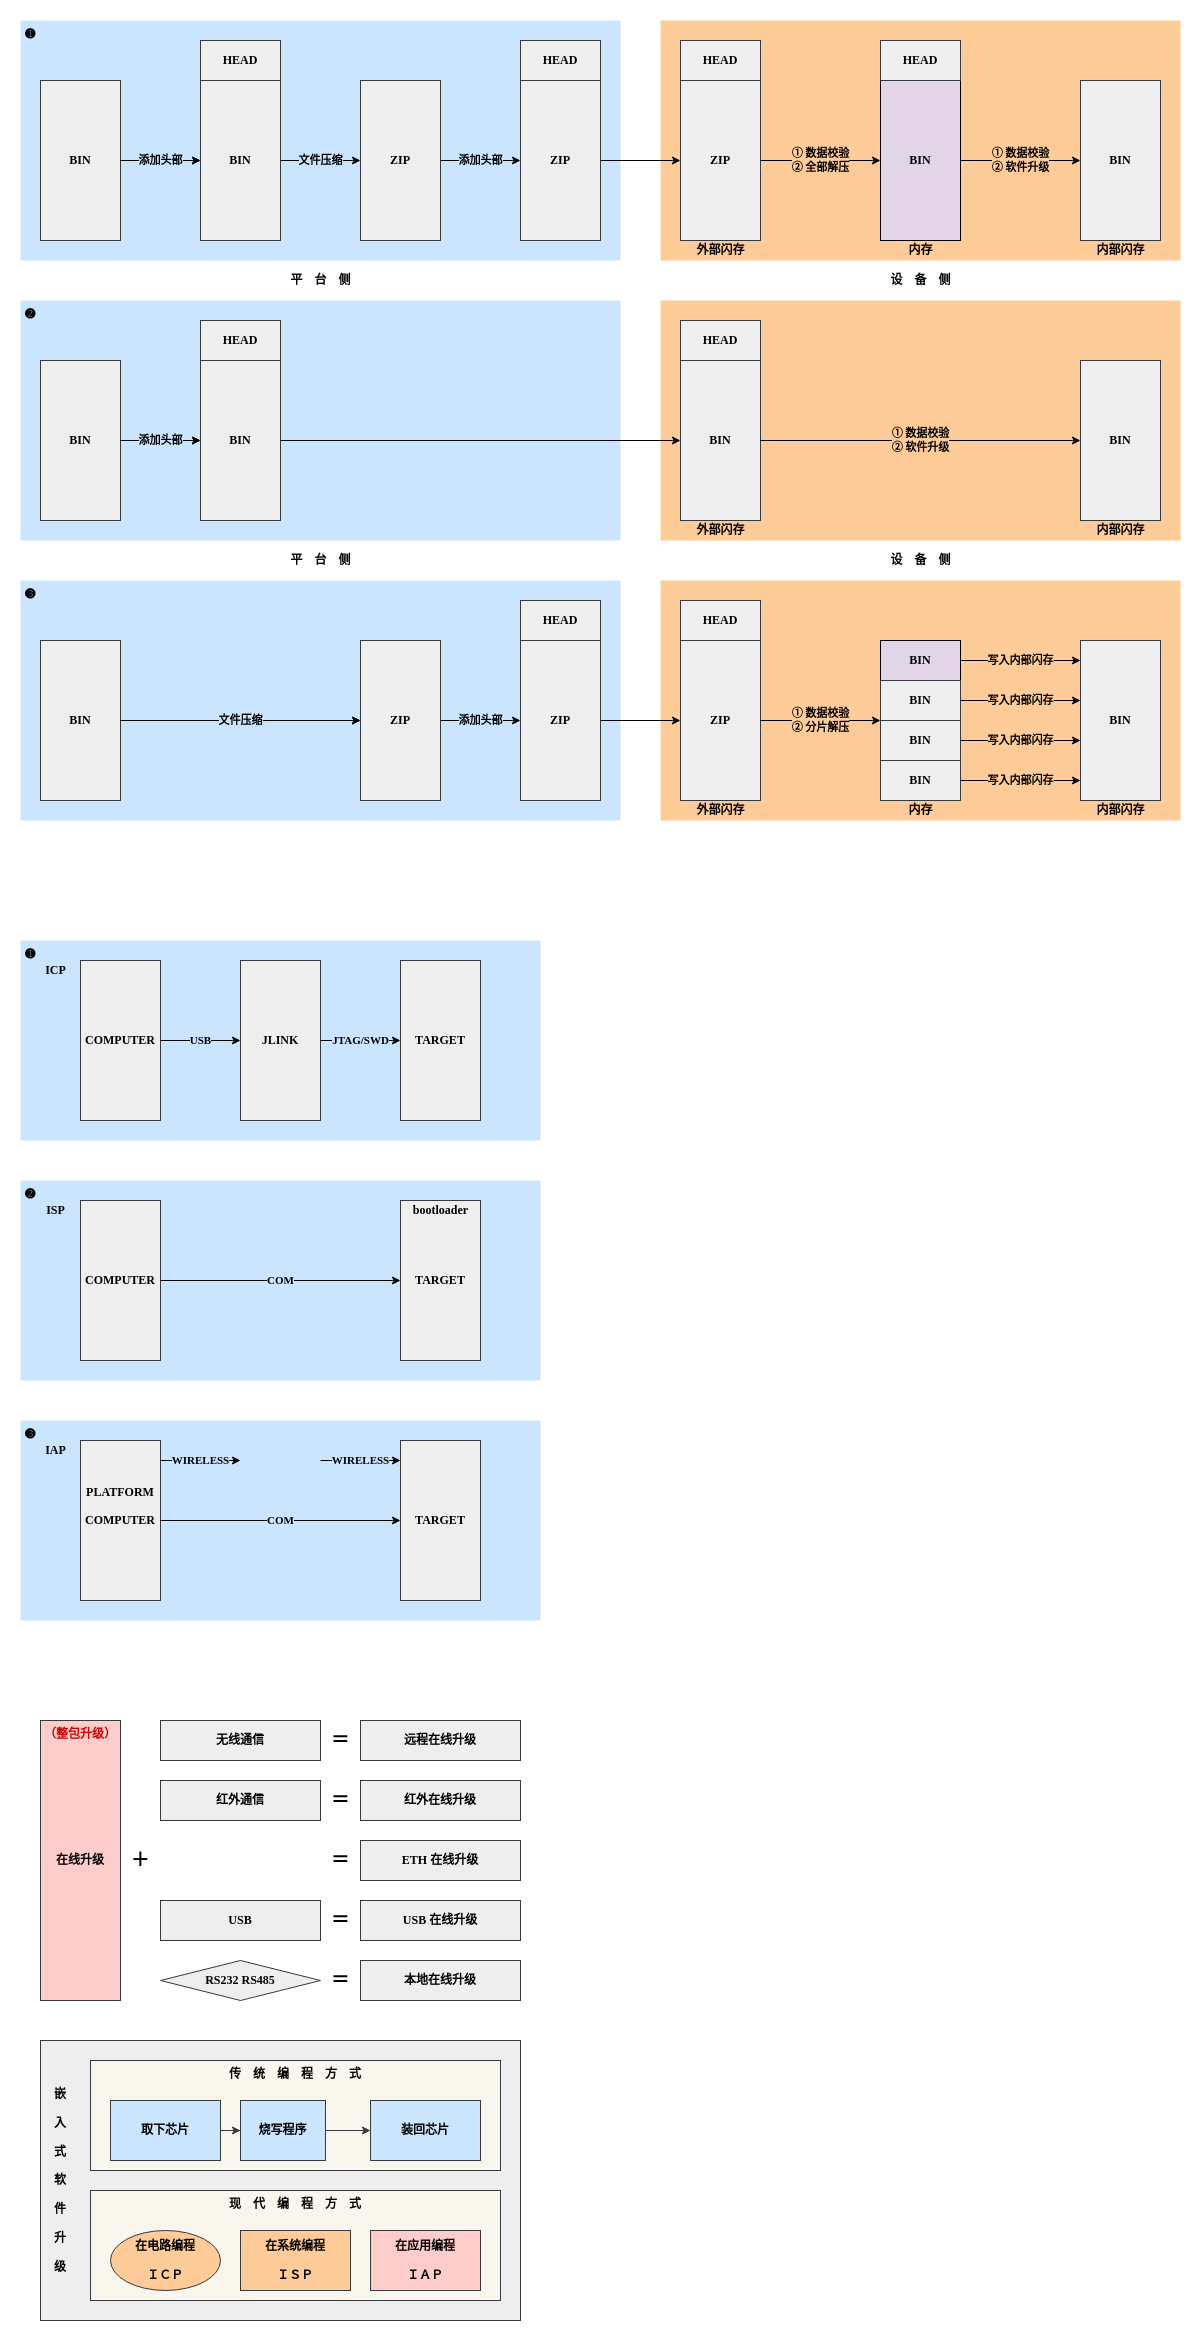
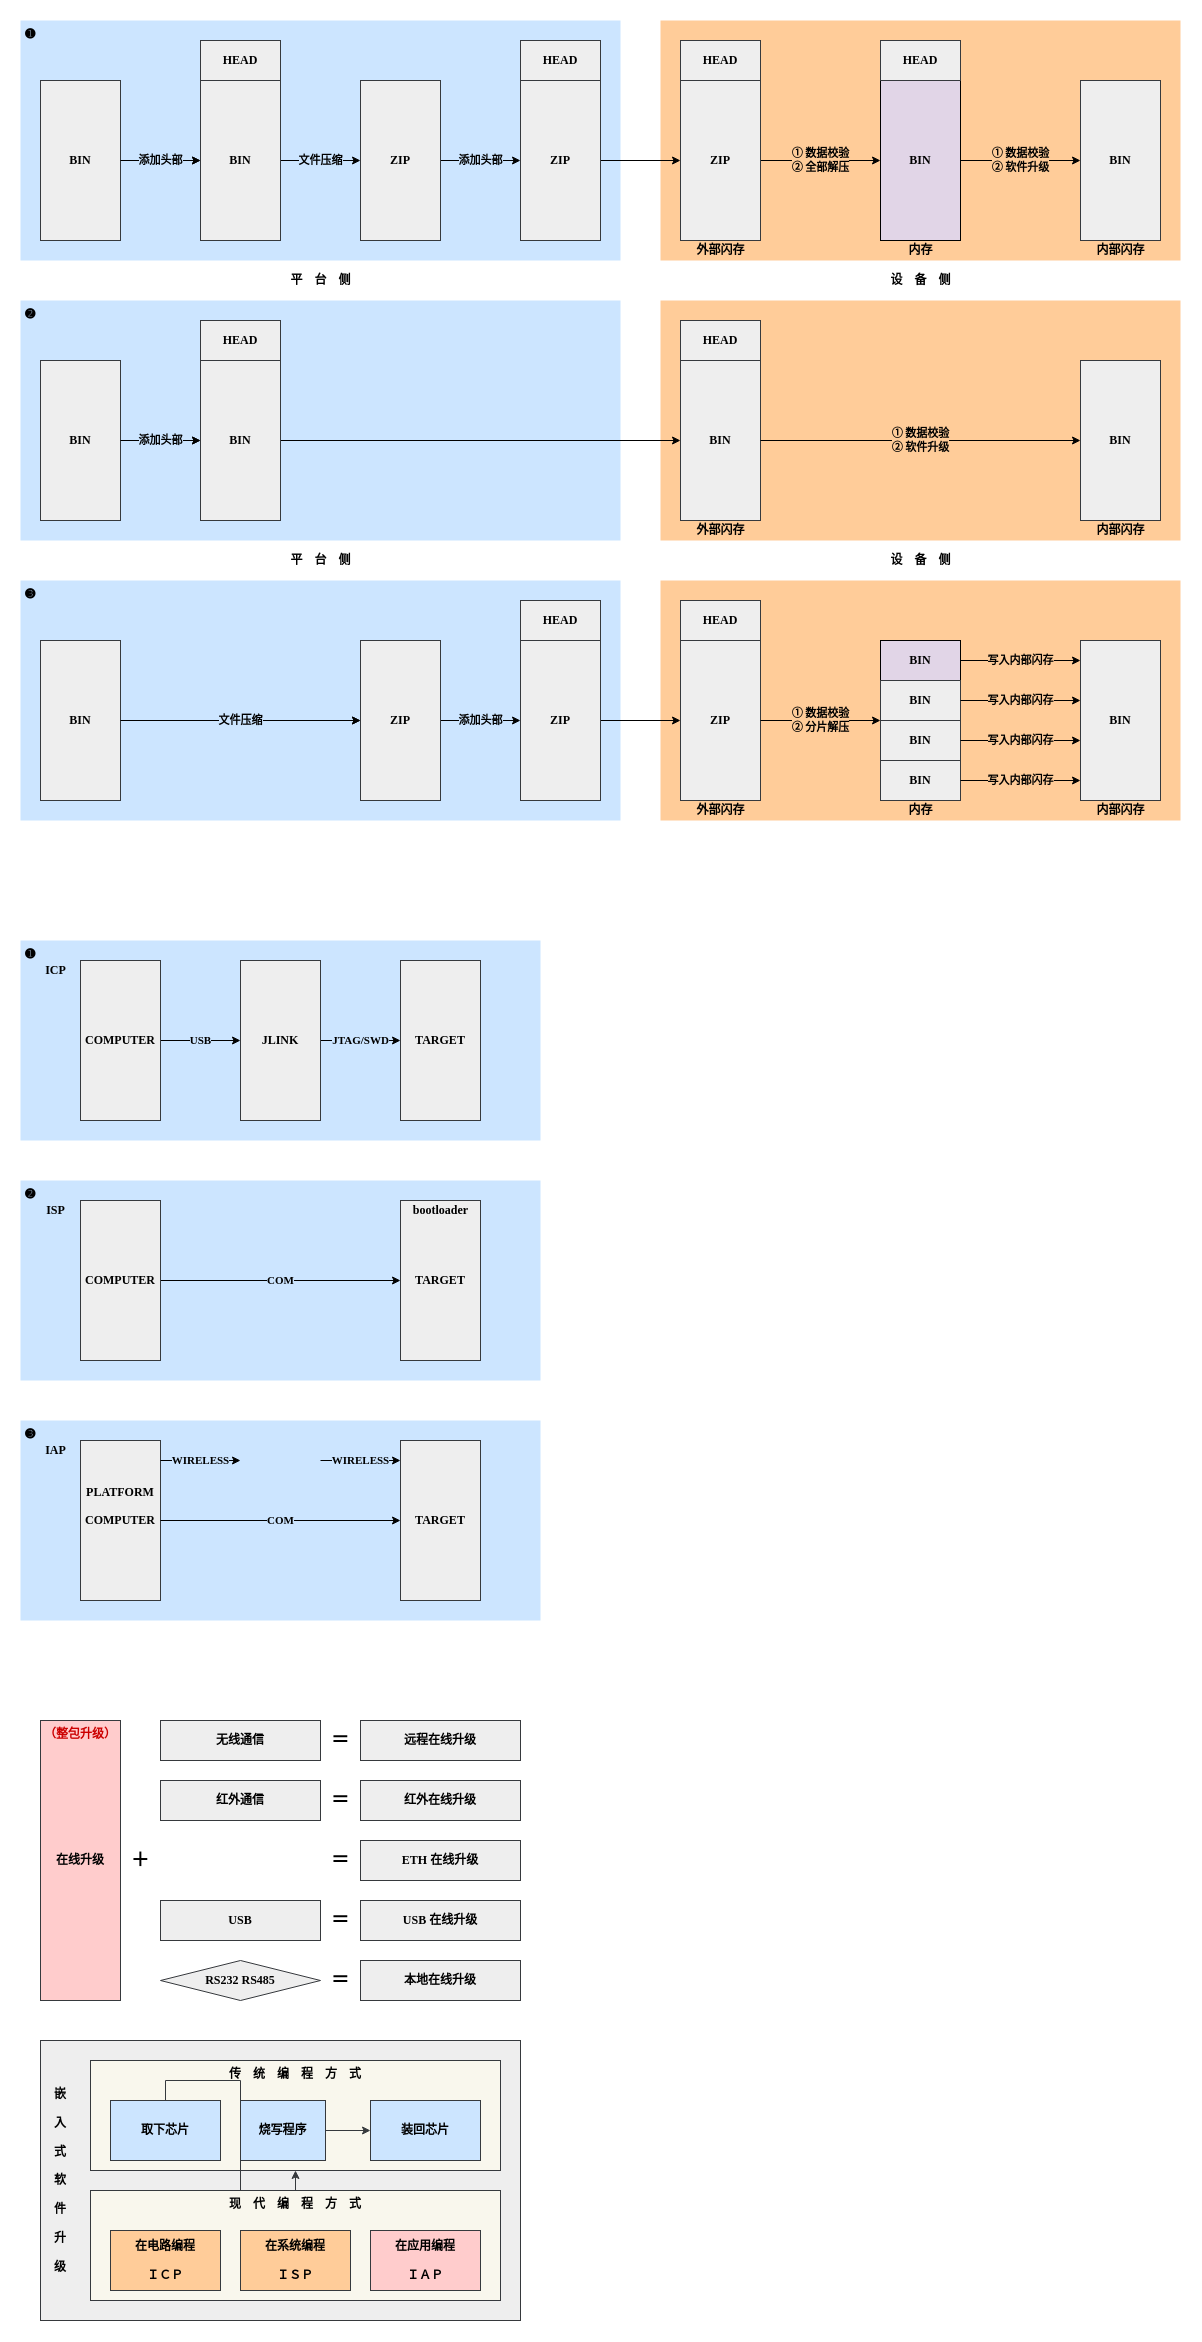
(235, 2131) -> (203, 2081)
(166, 2261) -> (166, 2261)
